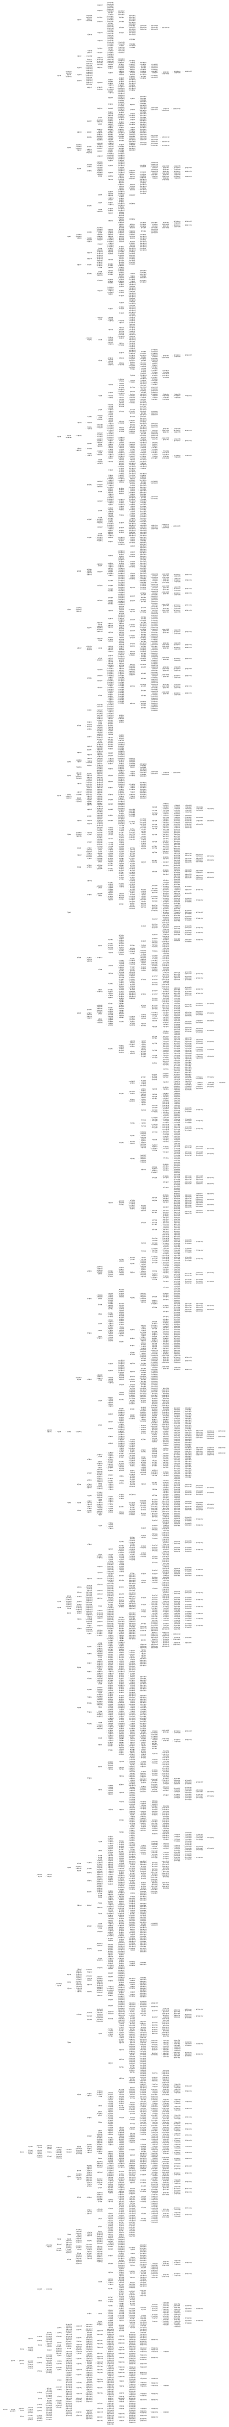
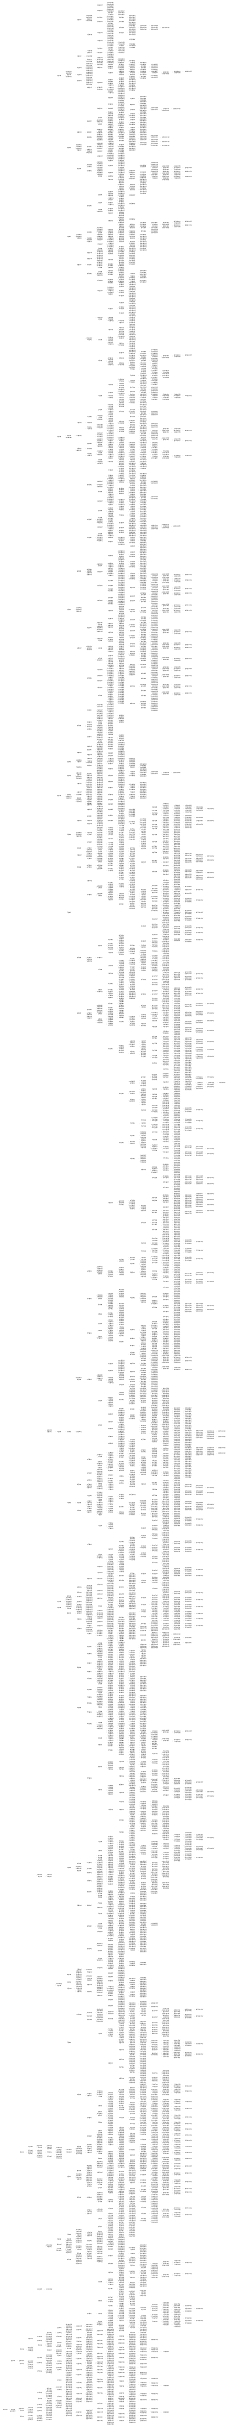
(100, 2255) -> none
(59, 2348) -> none
